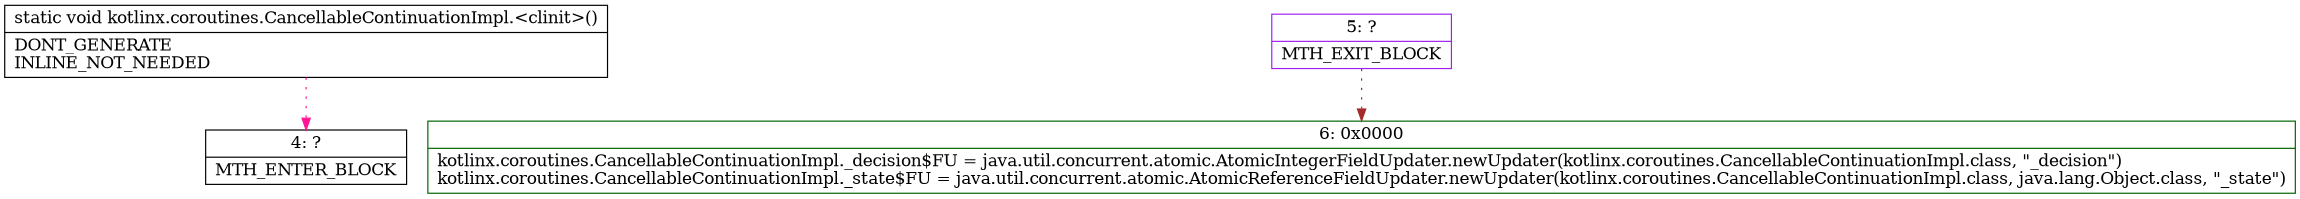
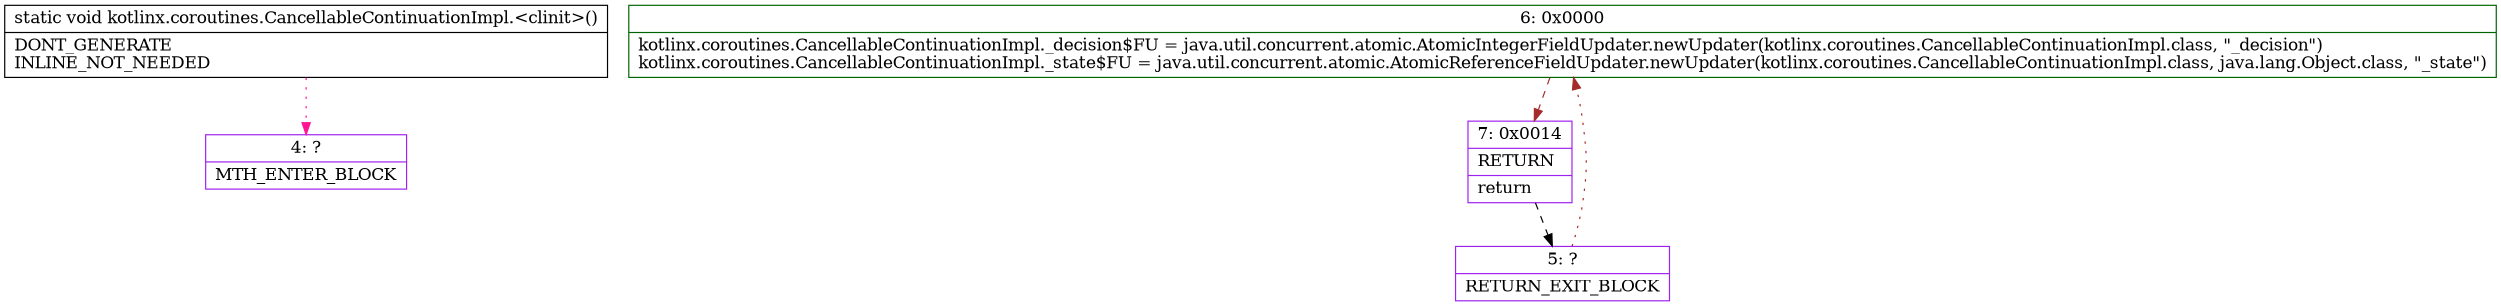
(1362, 54) -> (1563, 287)
(306, 157) -> (306, 162)
none -> (1520, 162)
